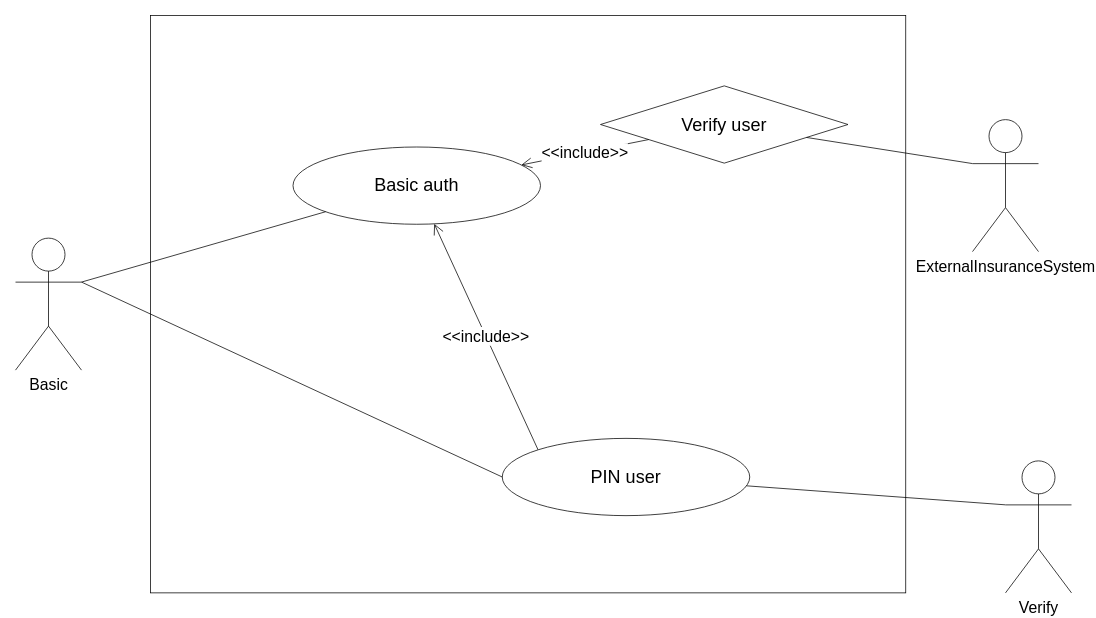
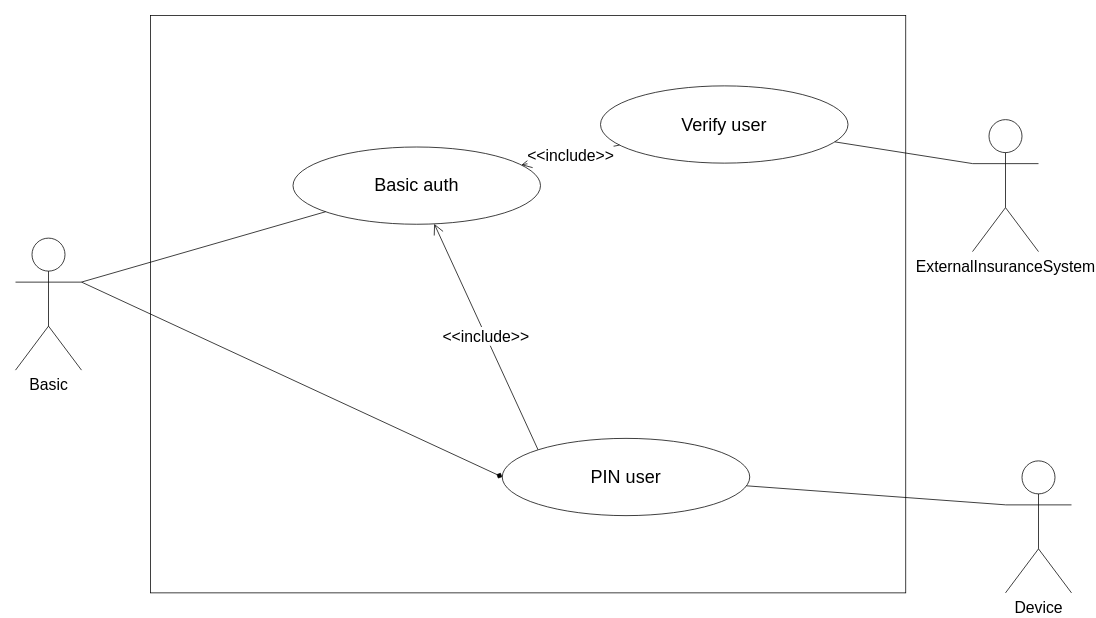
(724, 125) -> (724, 125)
(498, 475) -> (496, 474)
(1039, 604) -> (1039, 604)
